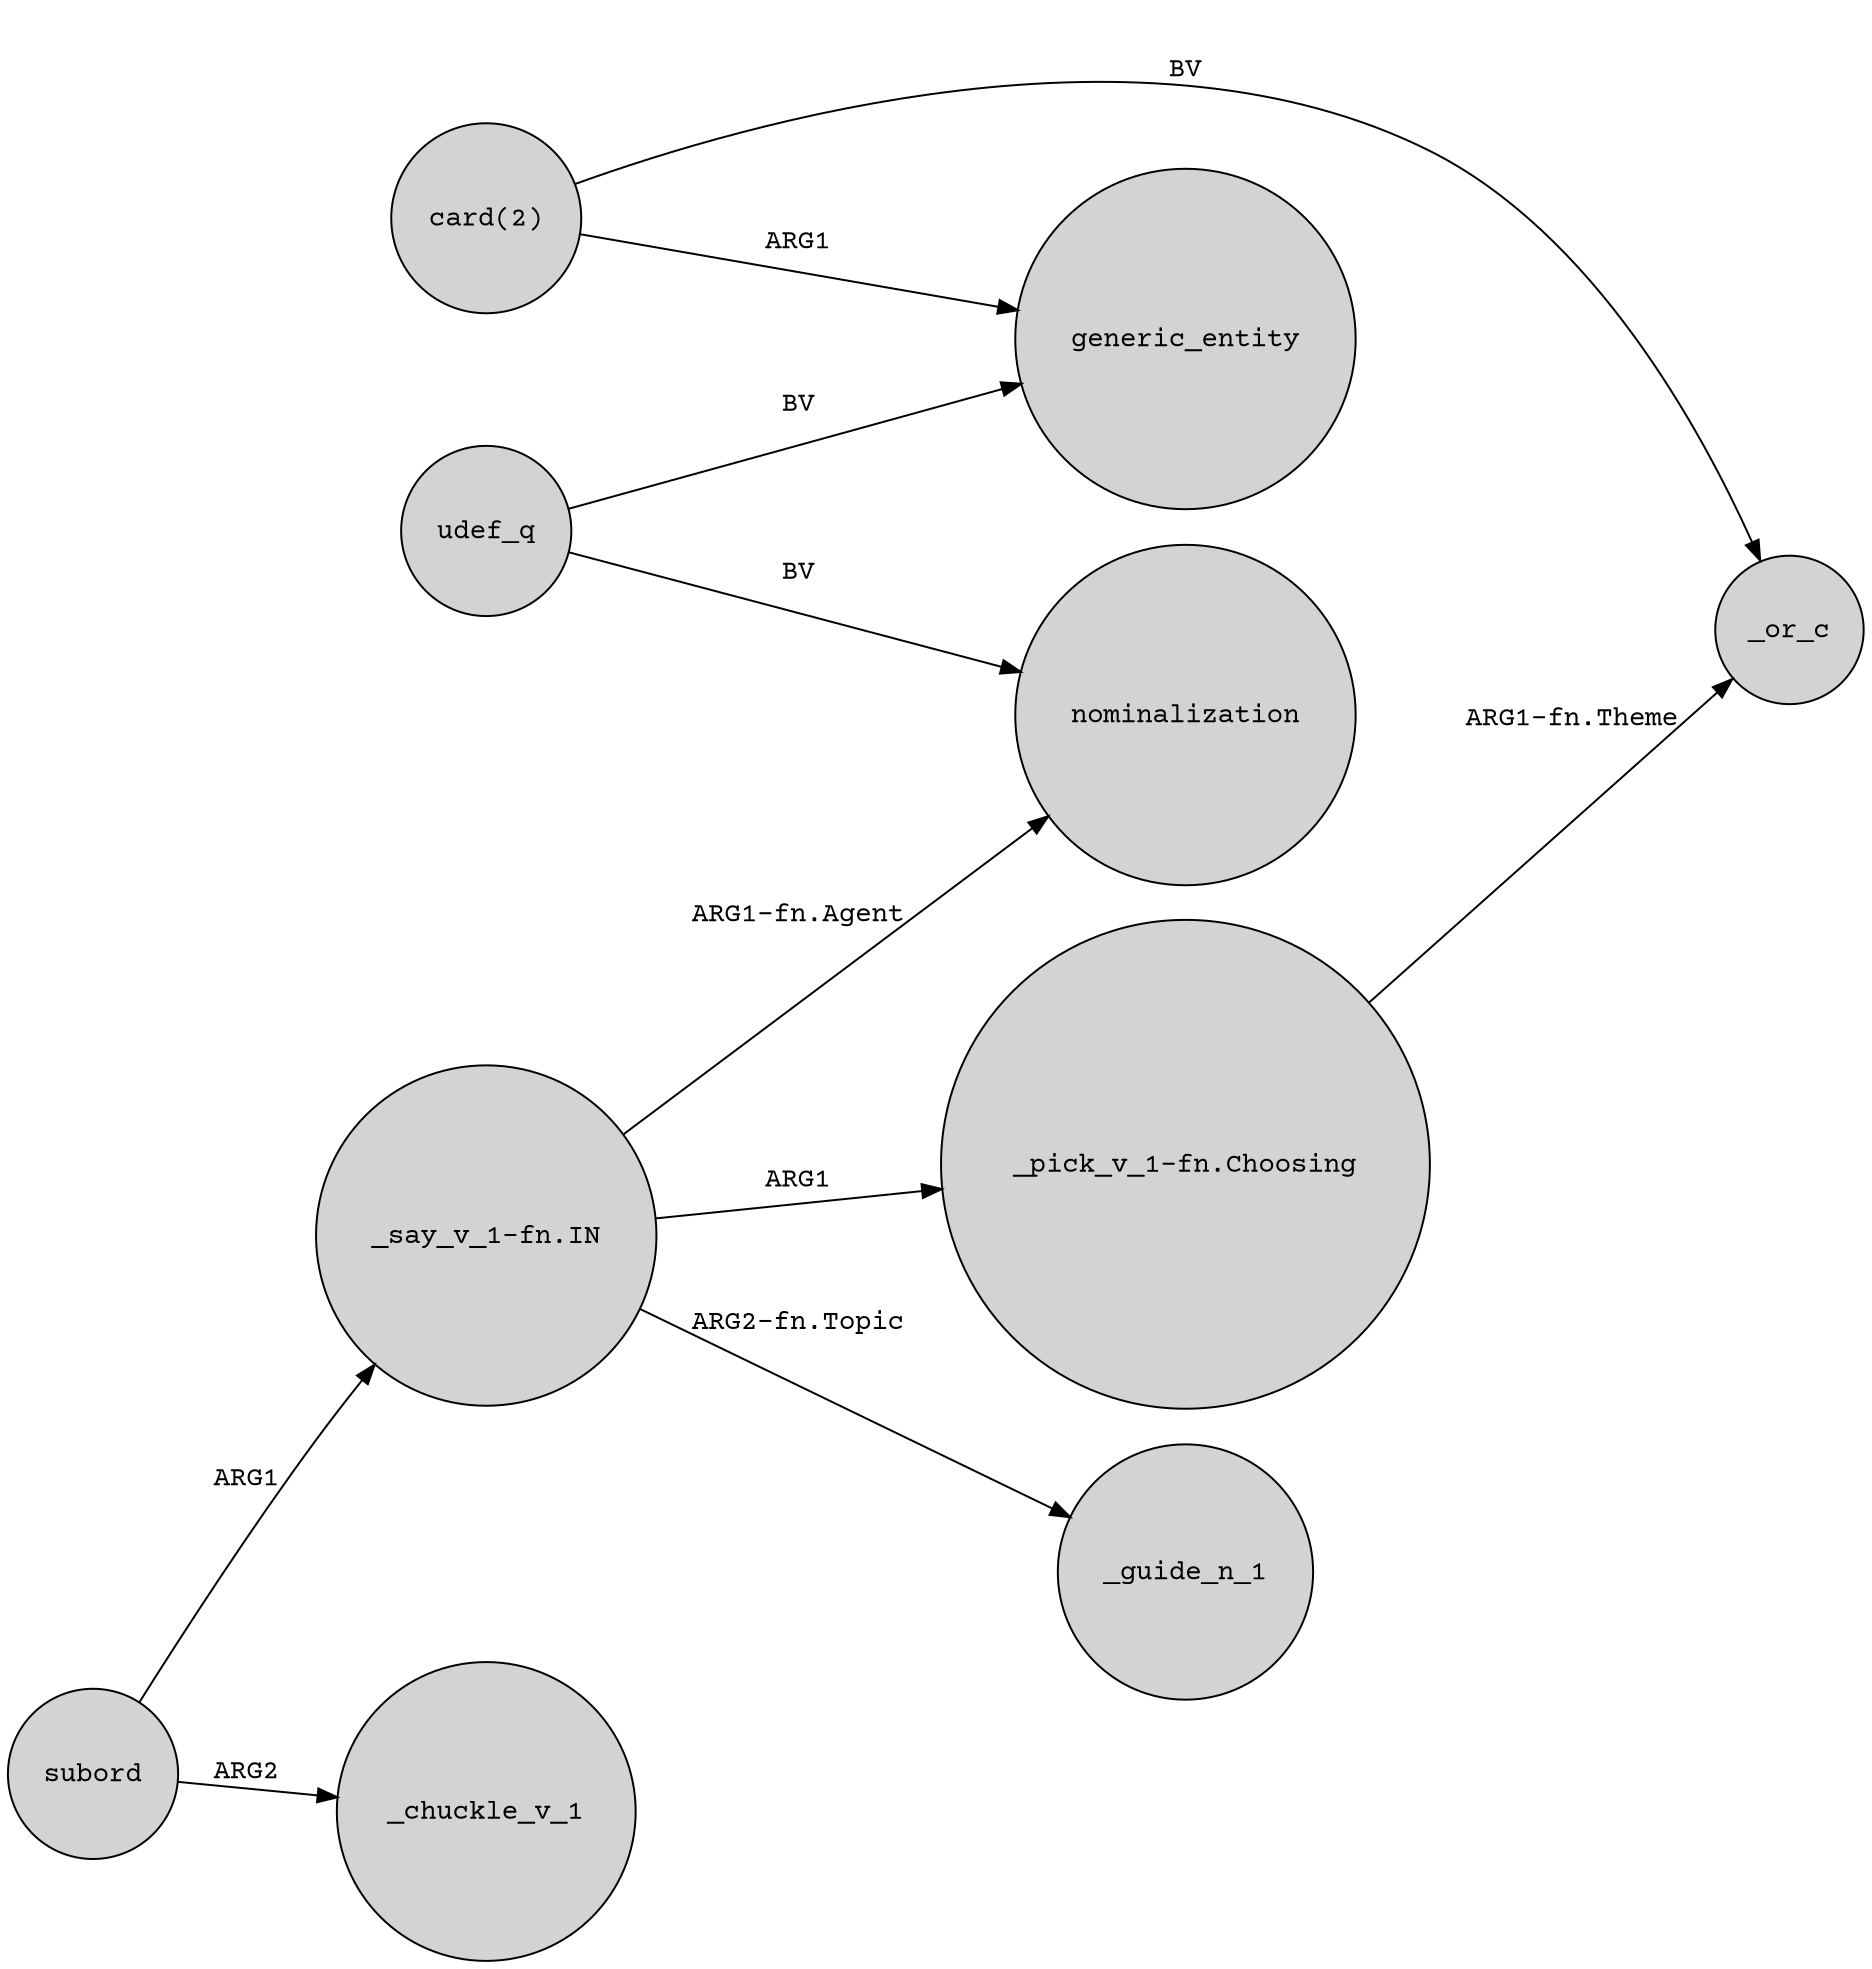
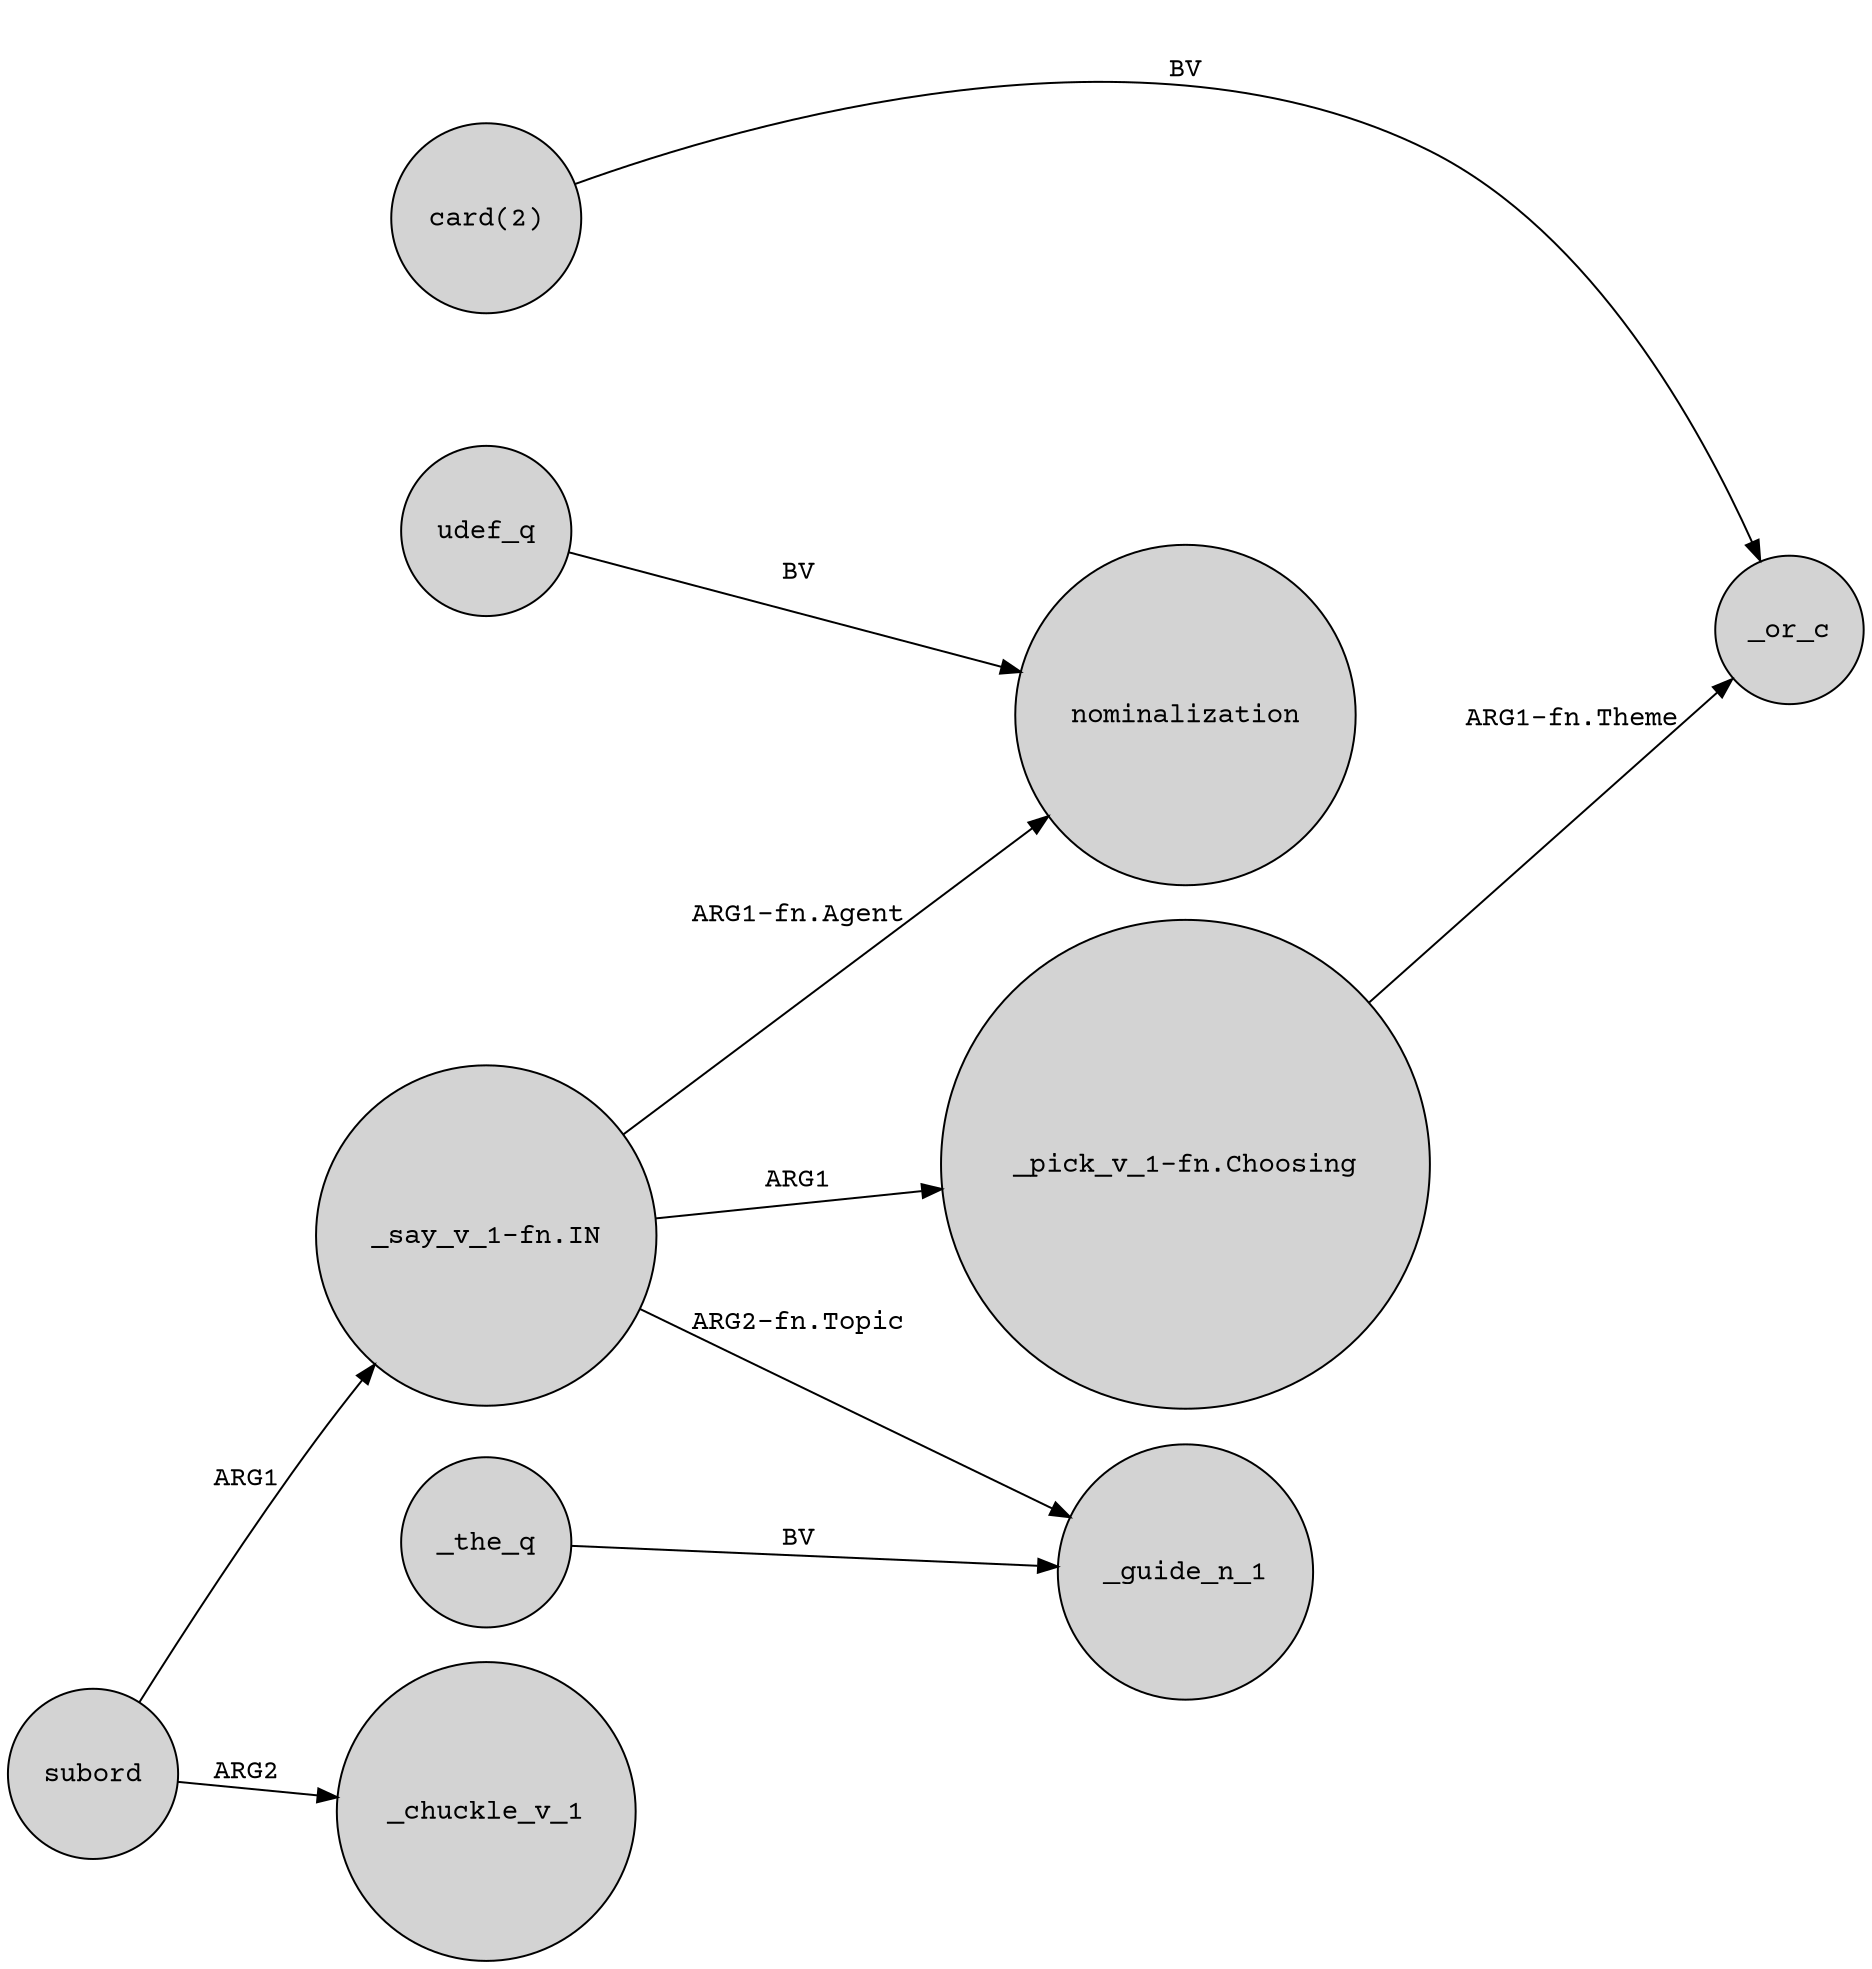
(1185, 339) -> none
none -> (486, 1542)
